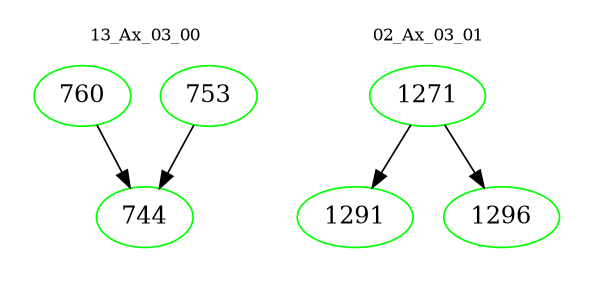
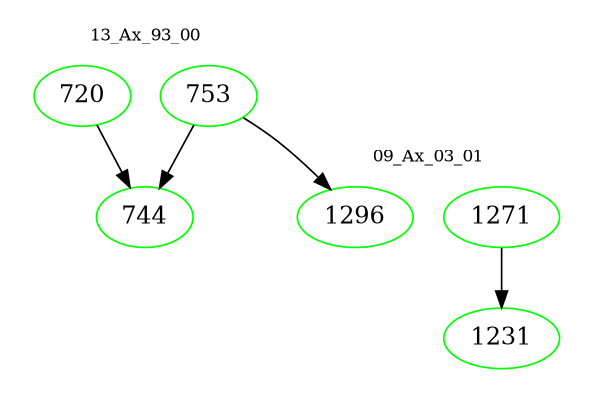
(146, 36) -> (146, 36)
(428, 36) -> (428, 157)
(82, 96) -> (82, 96)
(460, 149) -> (295, 156)
(355, 217) -> (502, 338)
